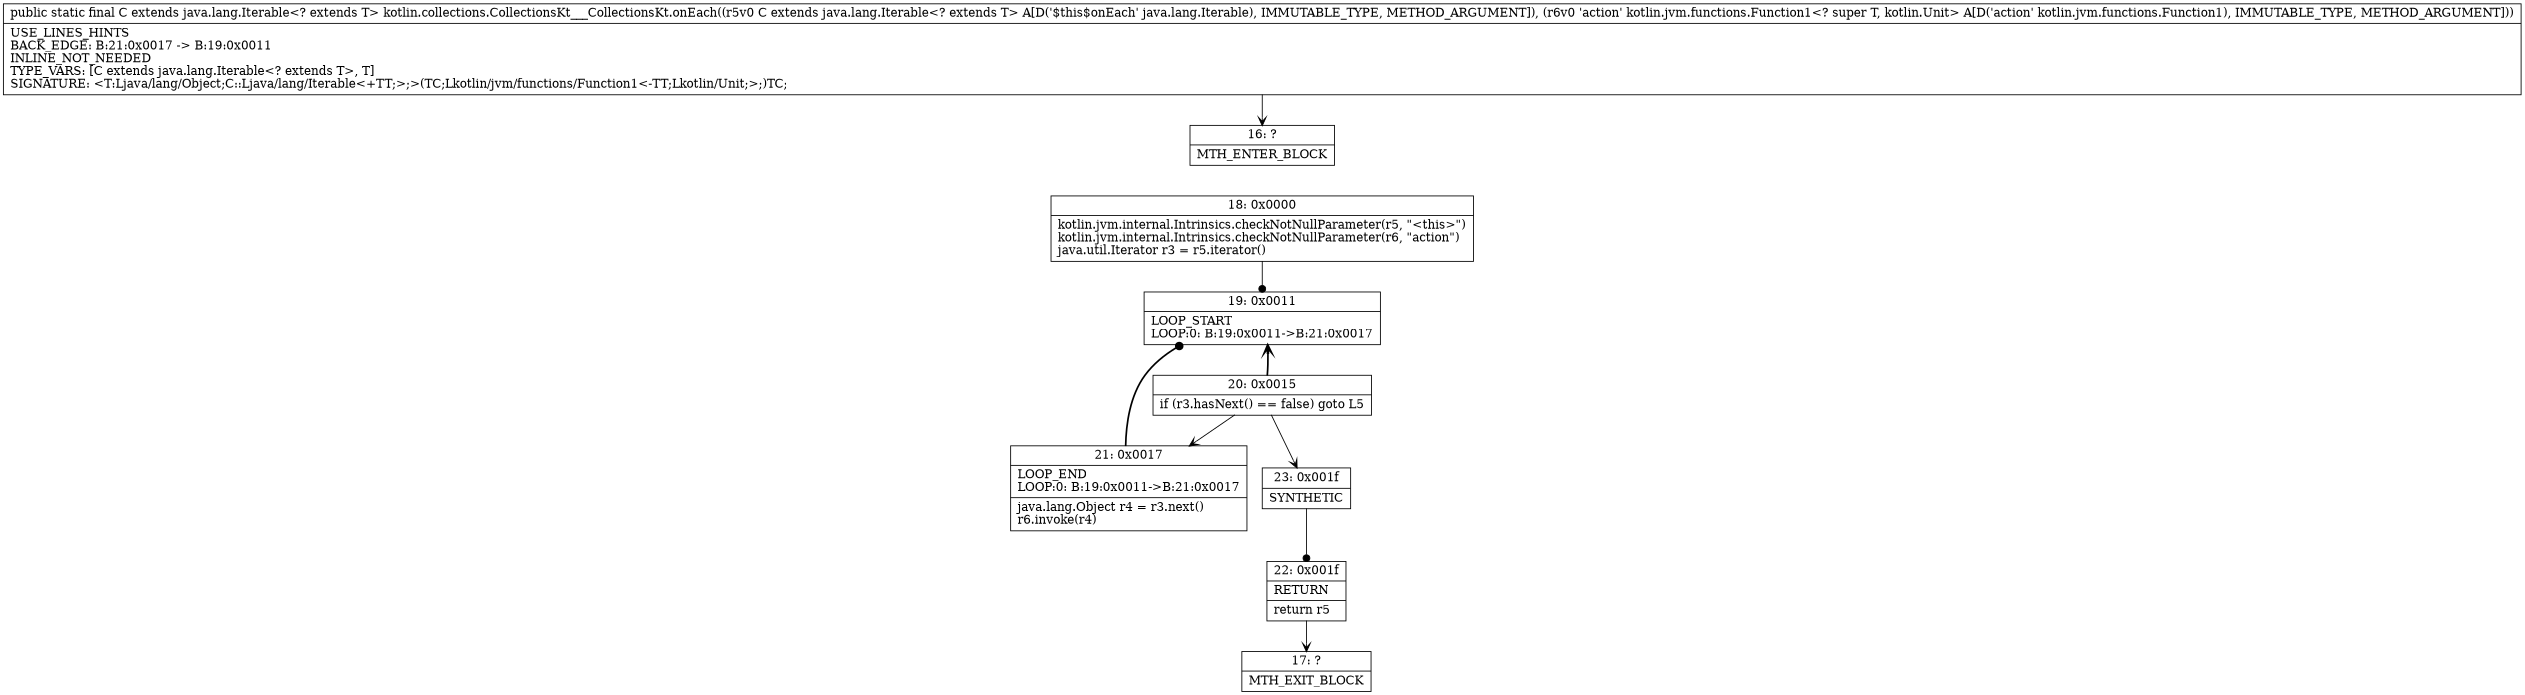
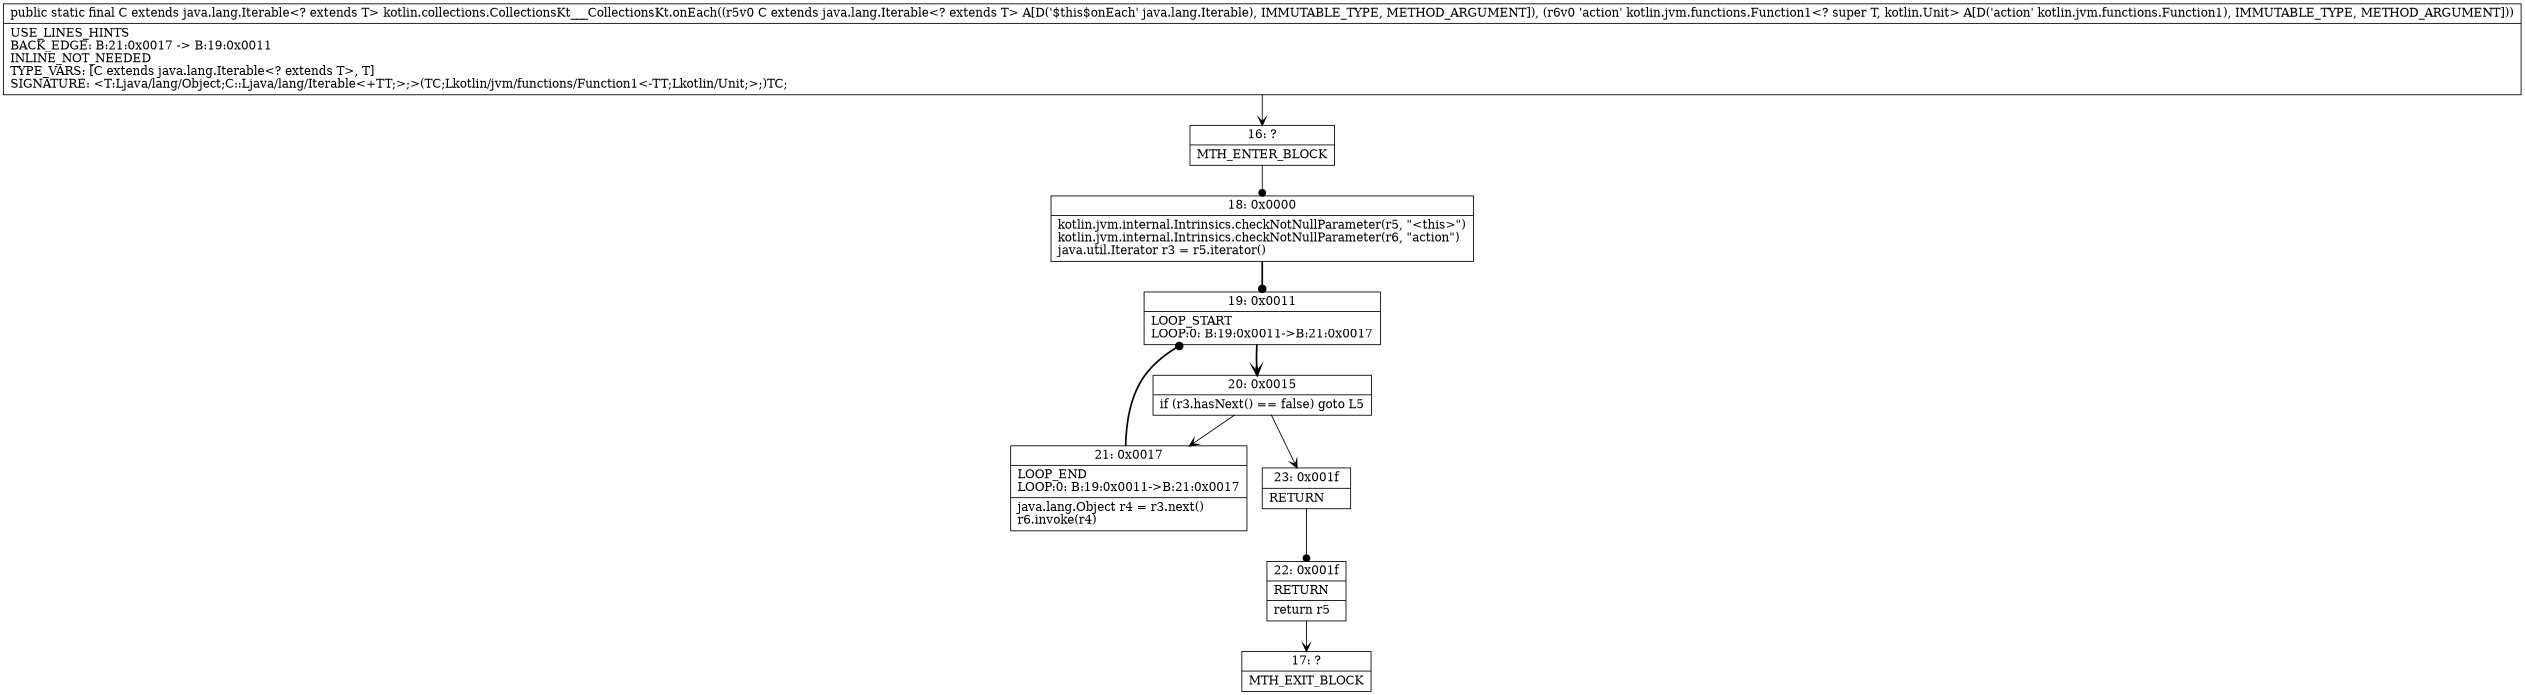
none -> (1262, 177)
(1262, 273) -> (1262, 273)
(1268, 364) -> (1257, 356)
(1306, 498) -> (1297, 498)
